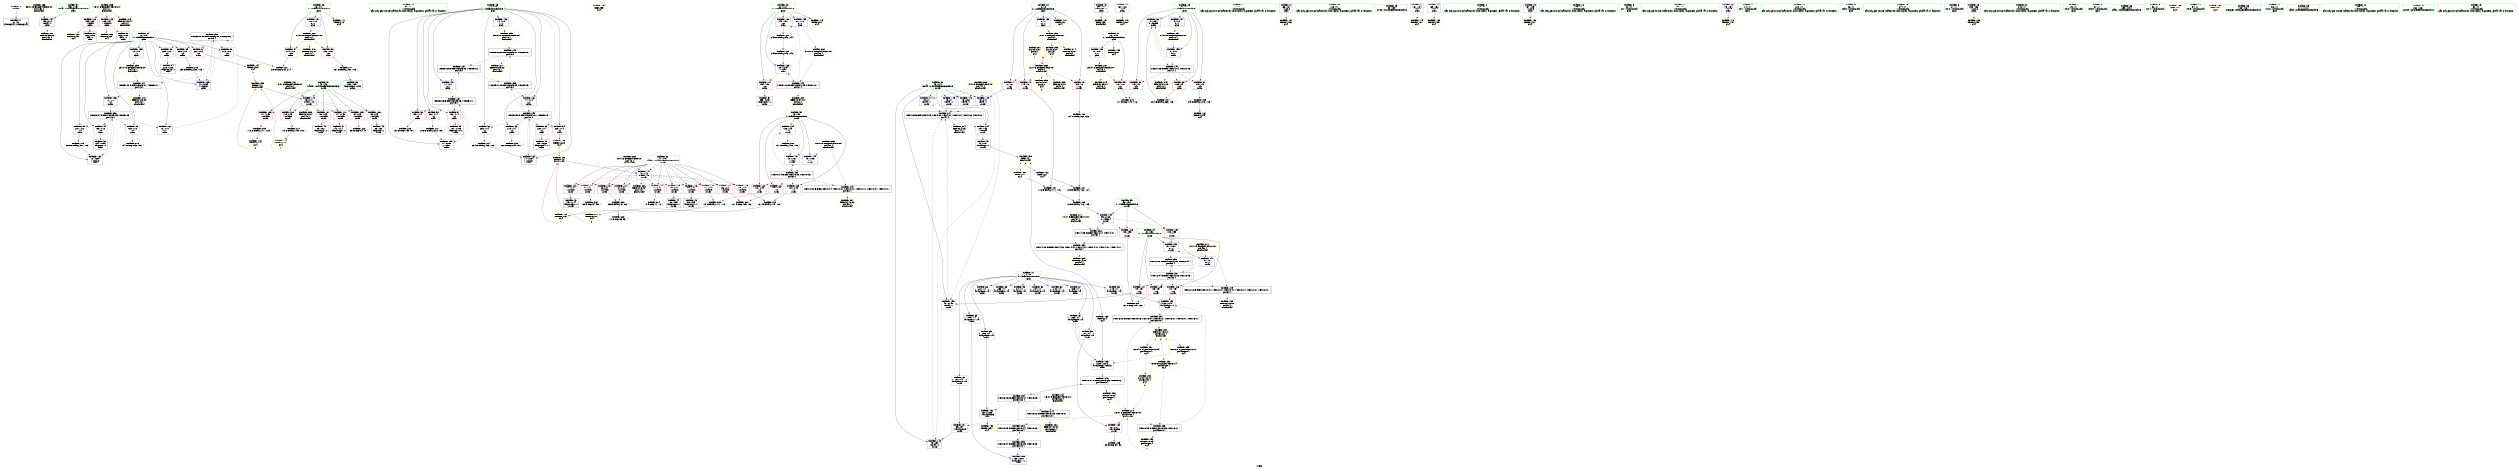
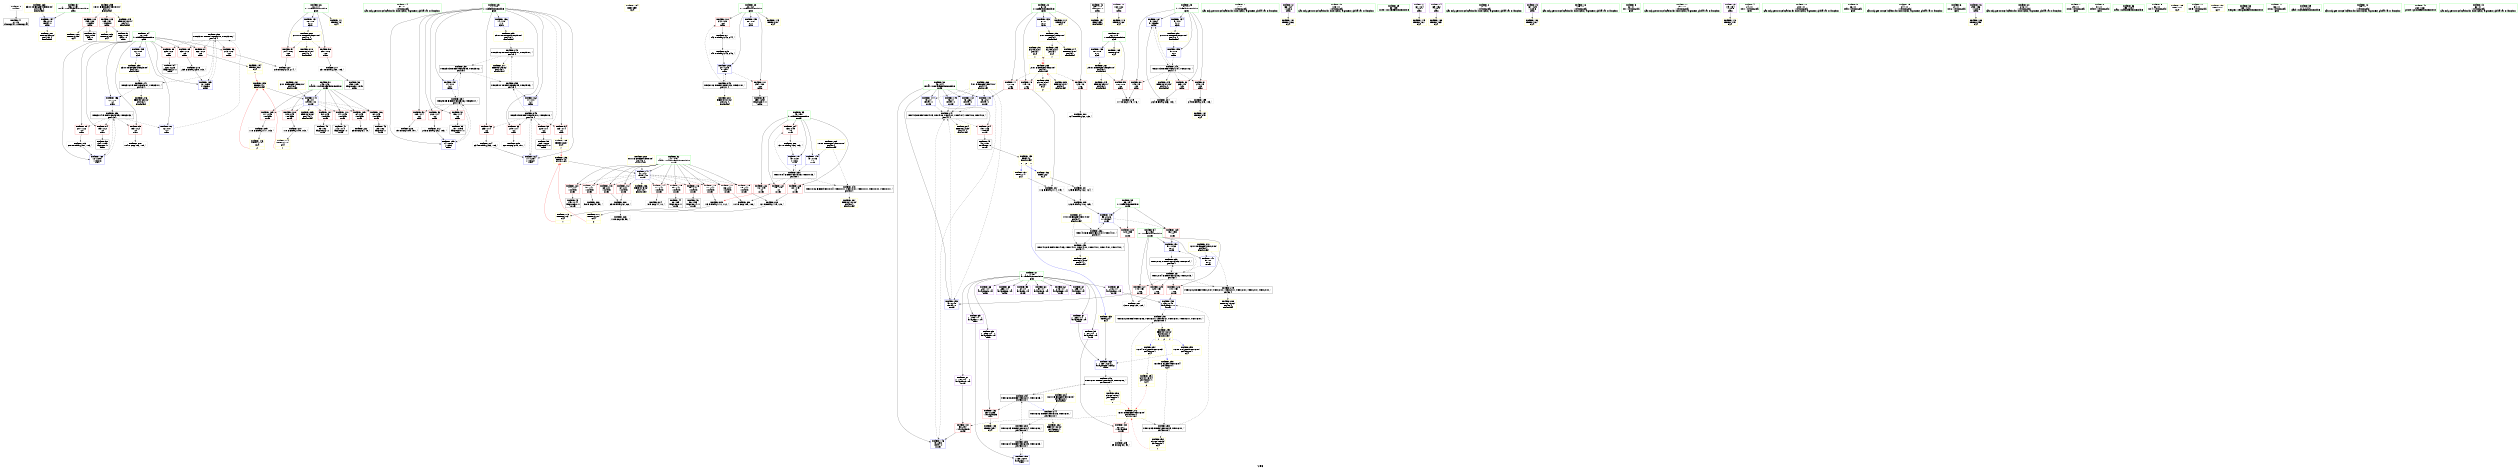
(819, 52) -> none
